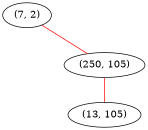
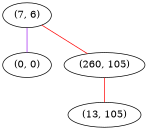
(27, 15) -> (27, 15)
none -> (27, 65)
(105, 65) -> (105, 65)
